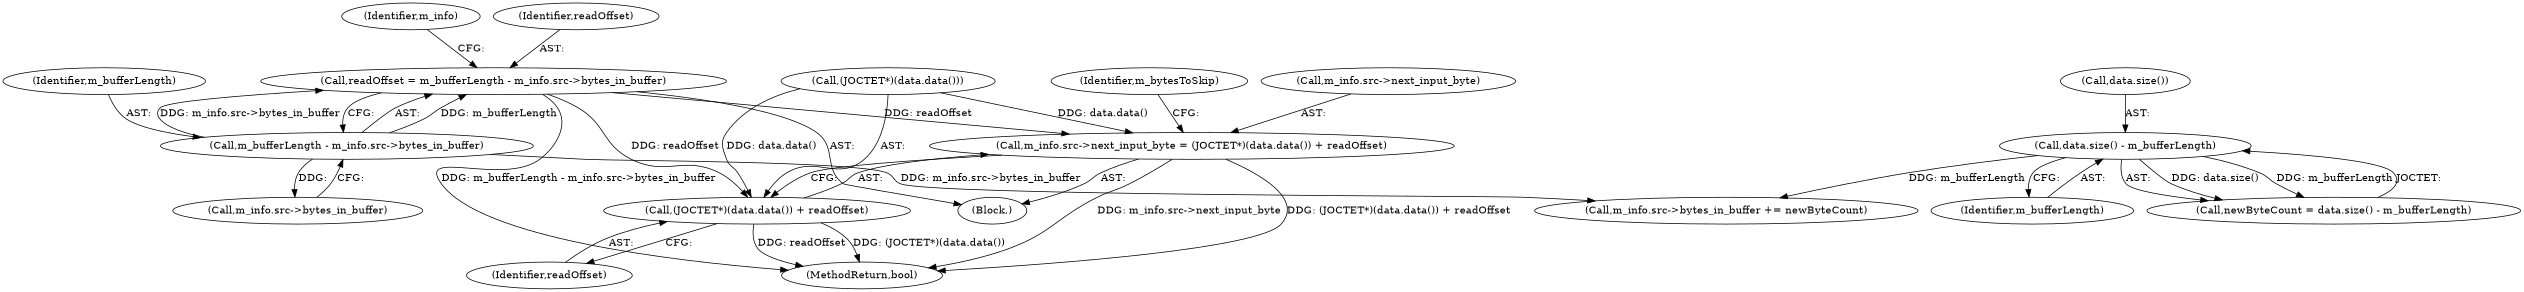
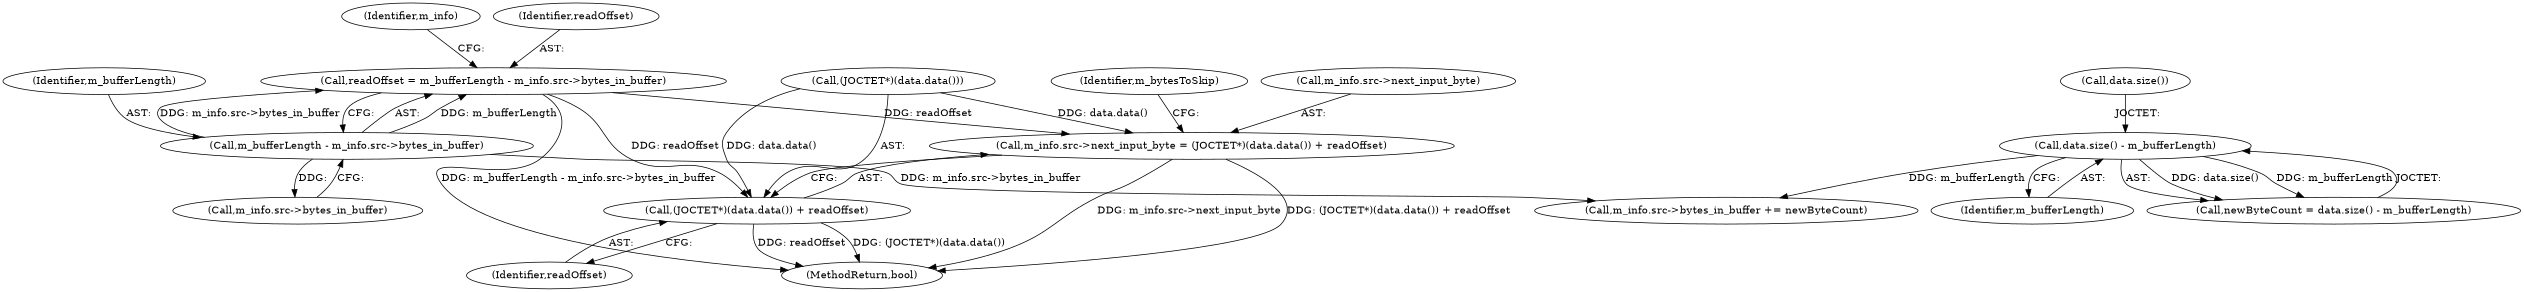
(2140, 114) -> (2140, 114)
(992, 211) -> none
